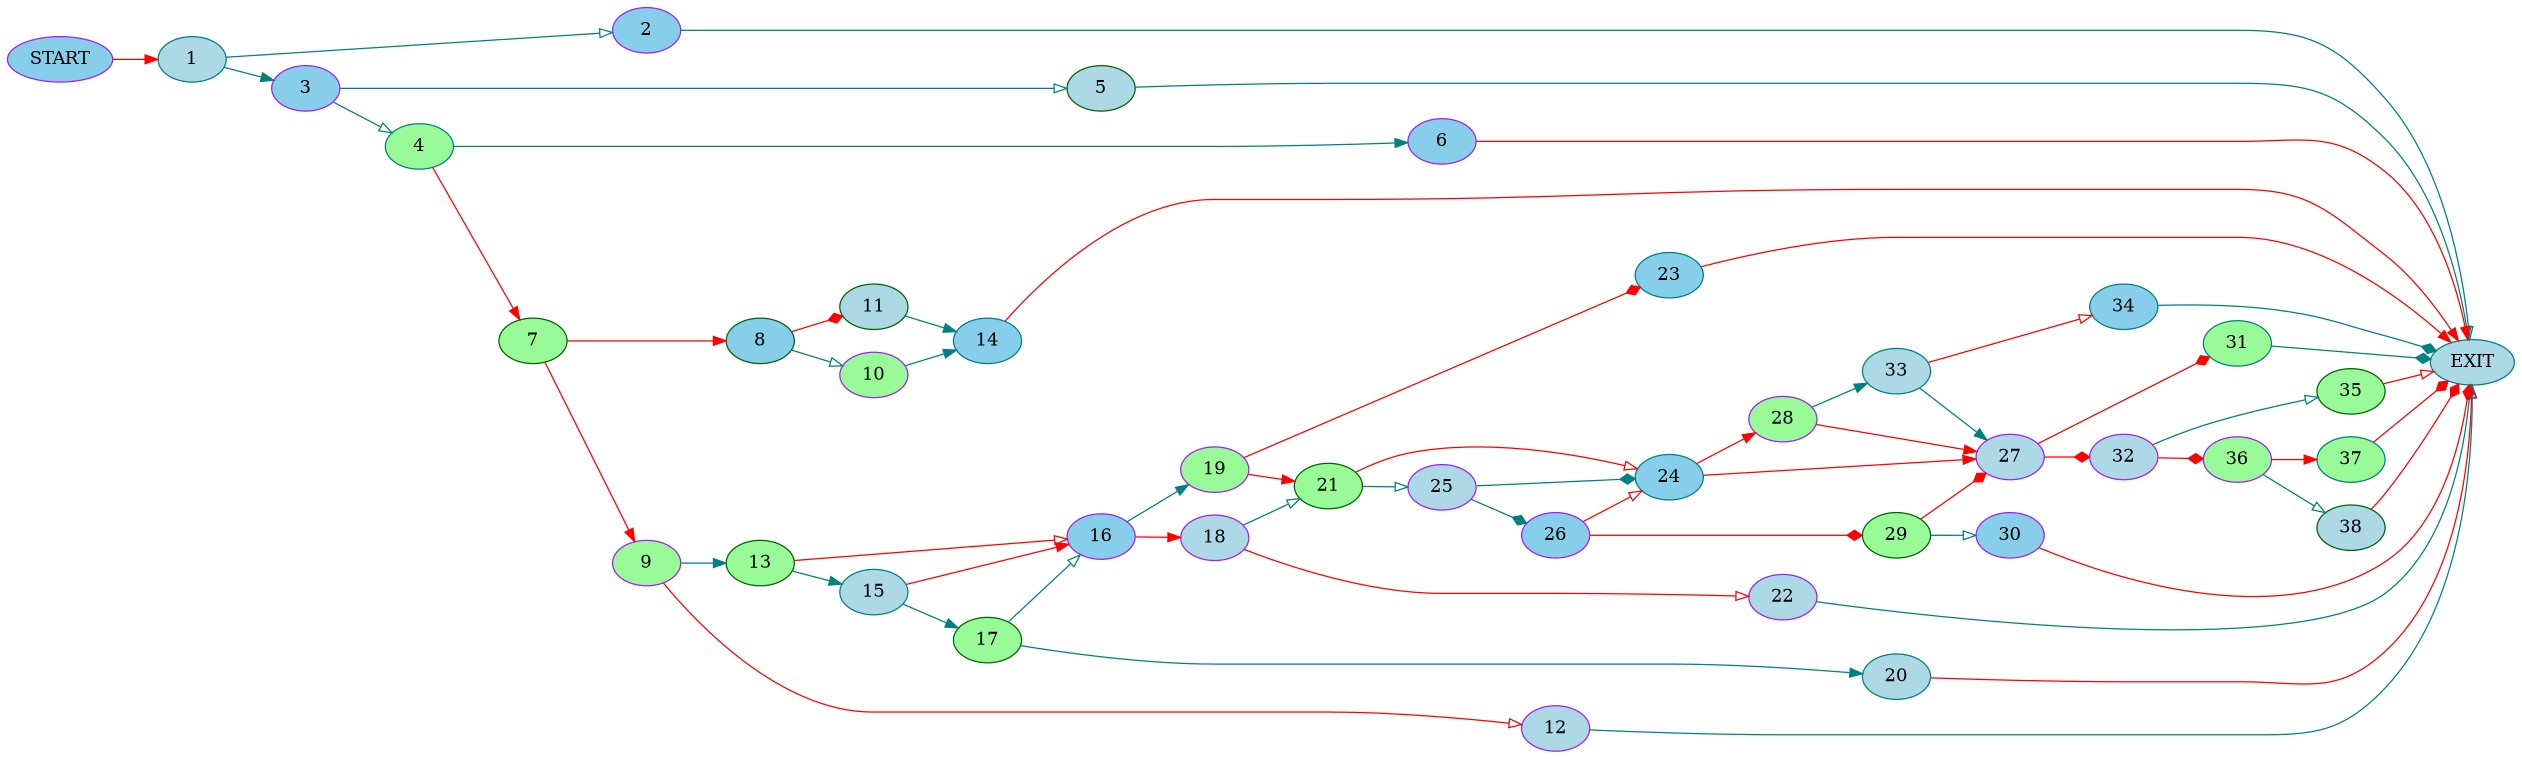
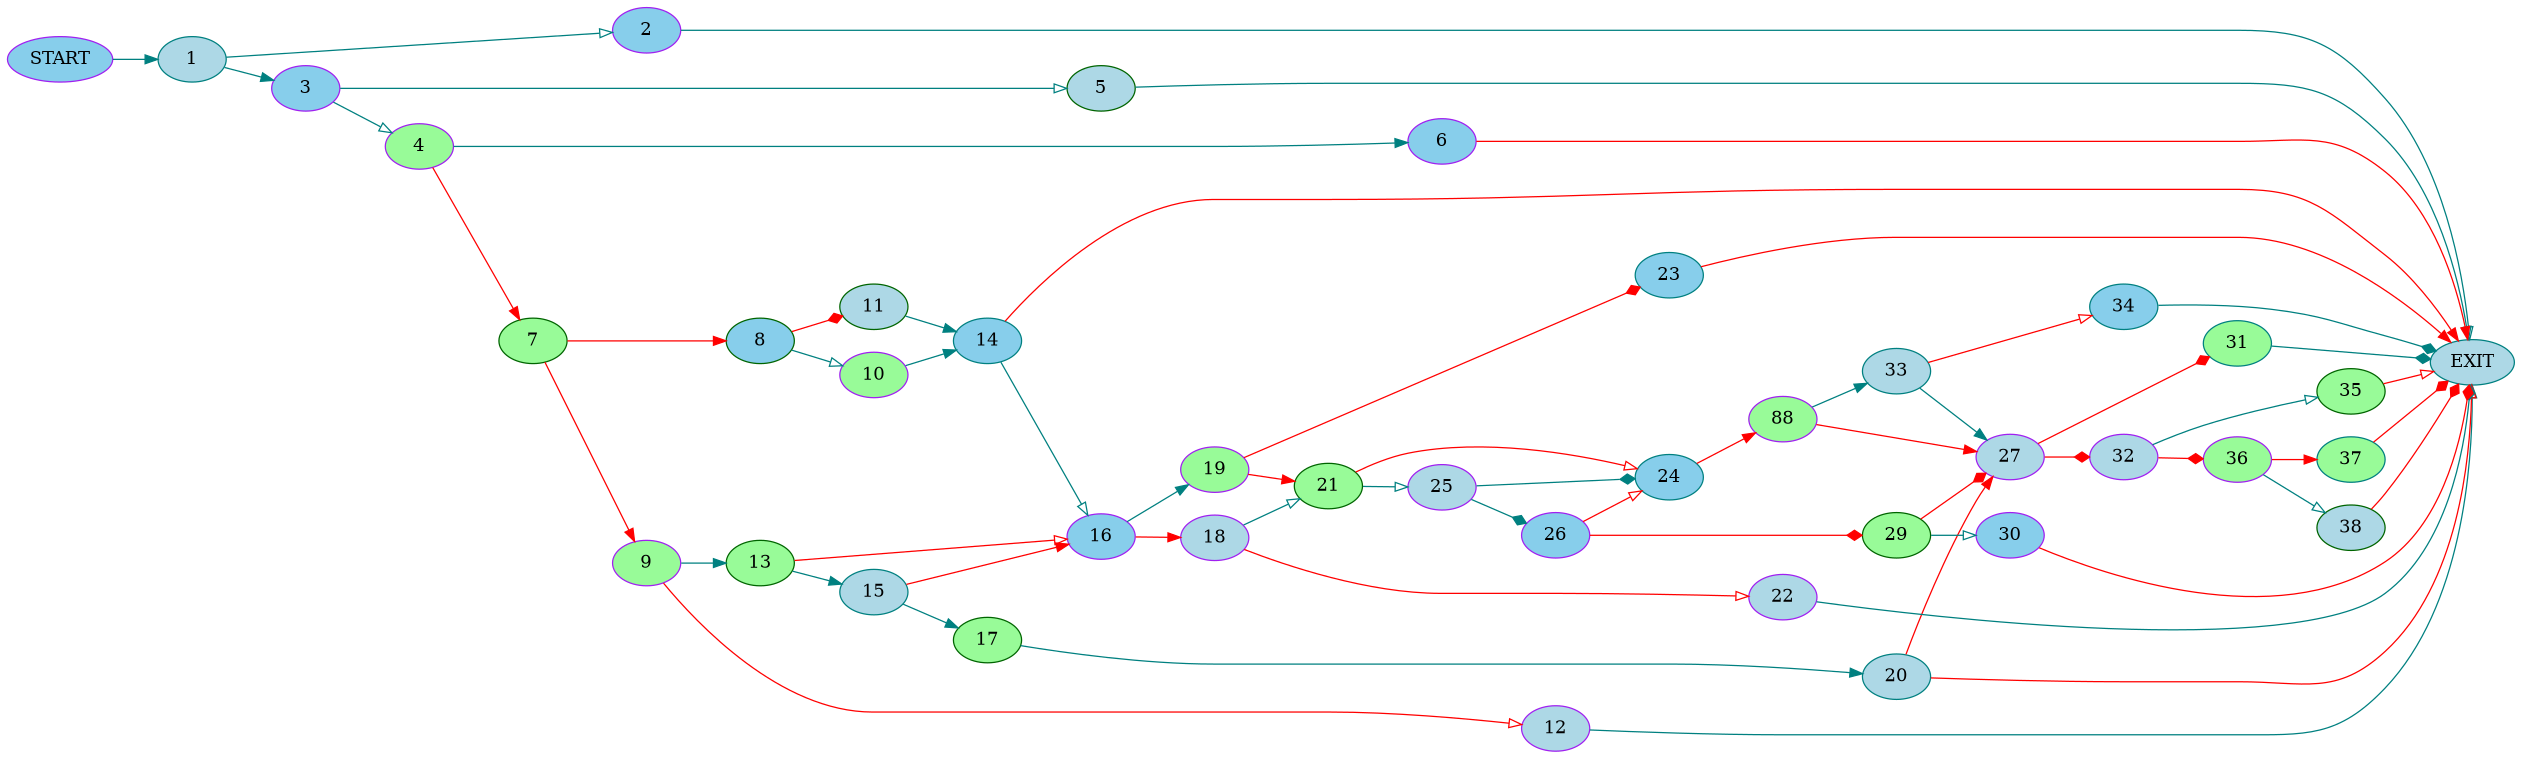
(129, 59) -> (129, 59)
(419, 146) -> (419, 146)
(1783, 419) -> (1783, 419)
(1833, 468) -> (1942, 569)
(1040, 593) -> (1041, 433)
